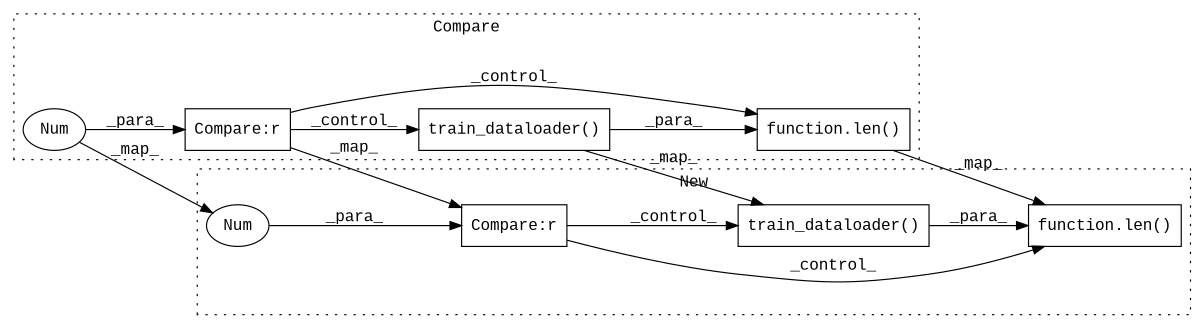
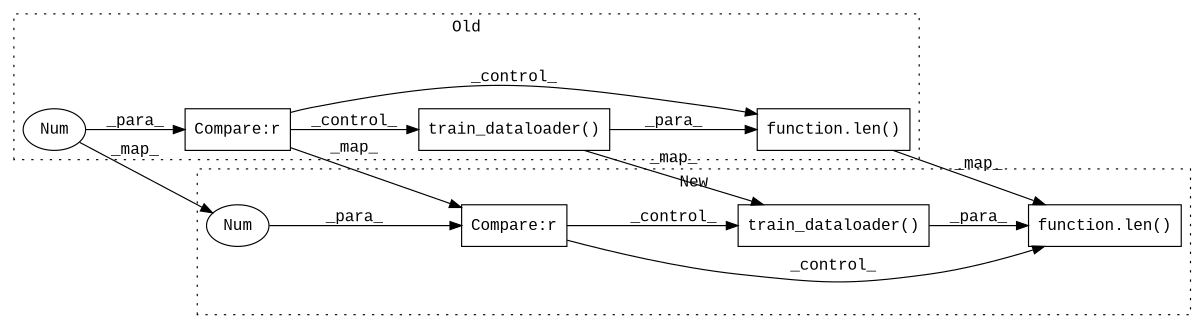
(467, 27) -> (467, 27)
